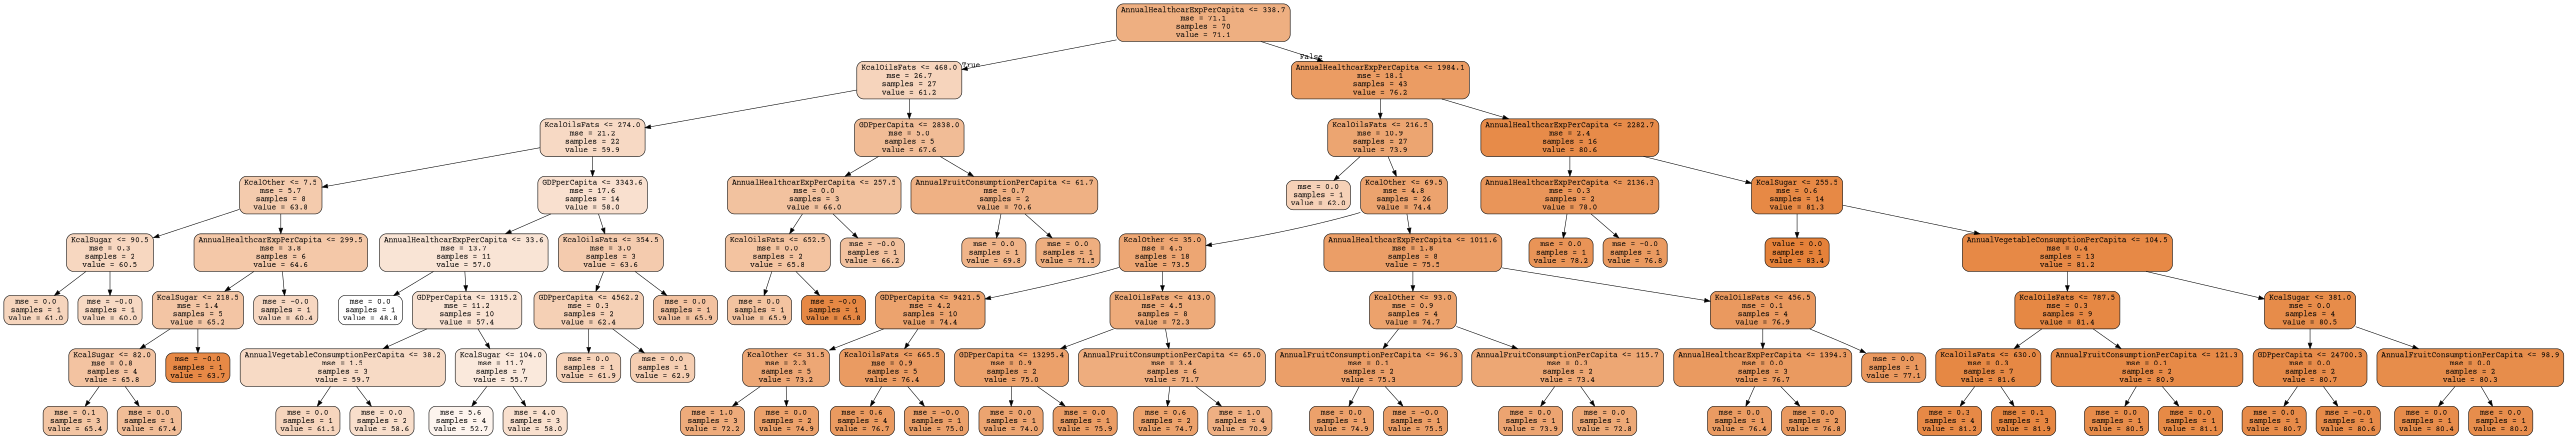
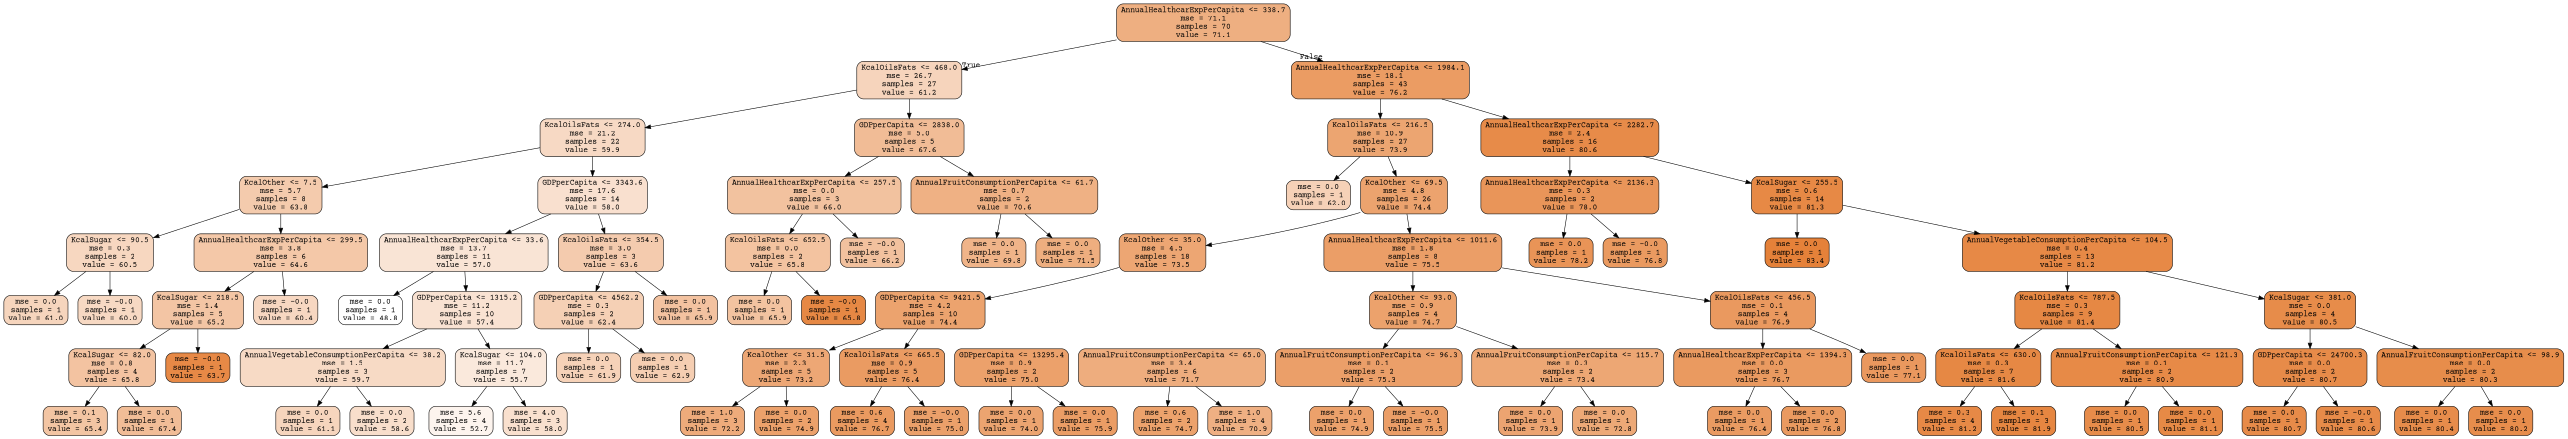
(1797, 253) -> (1797, 253)
(1162, 310) -> none
